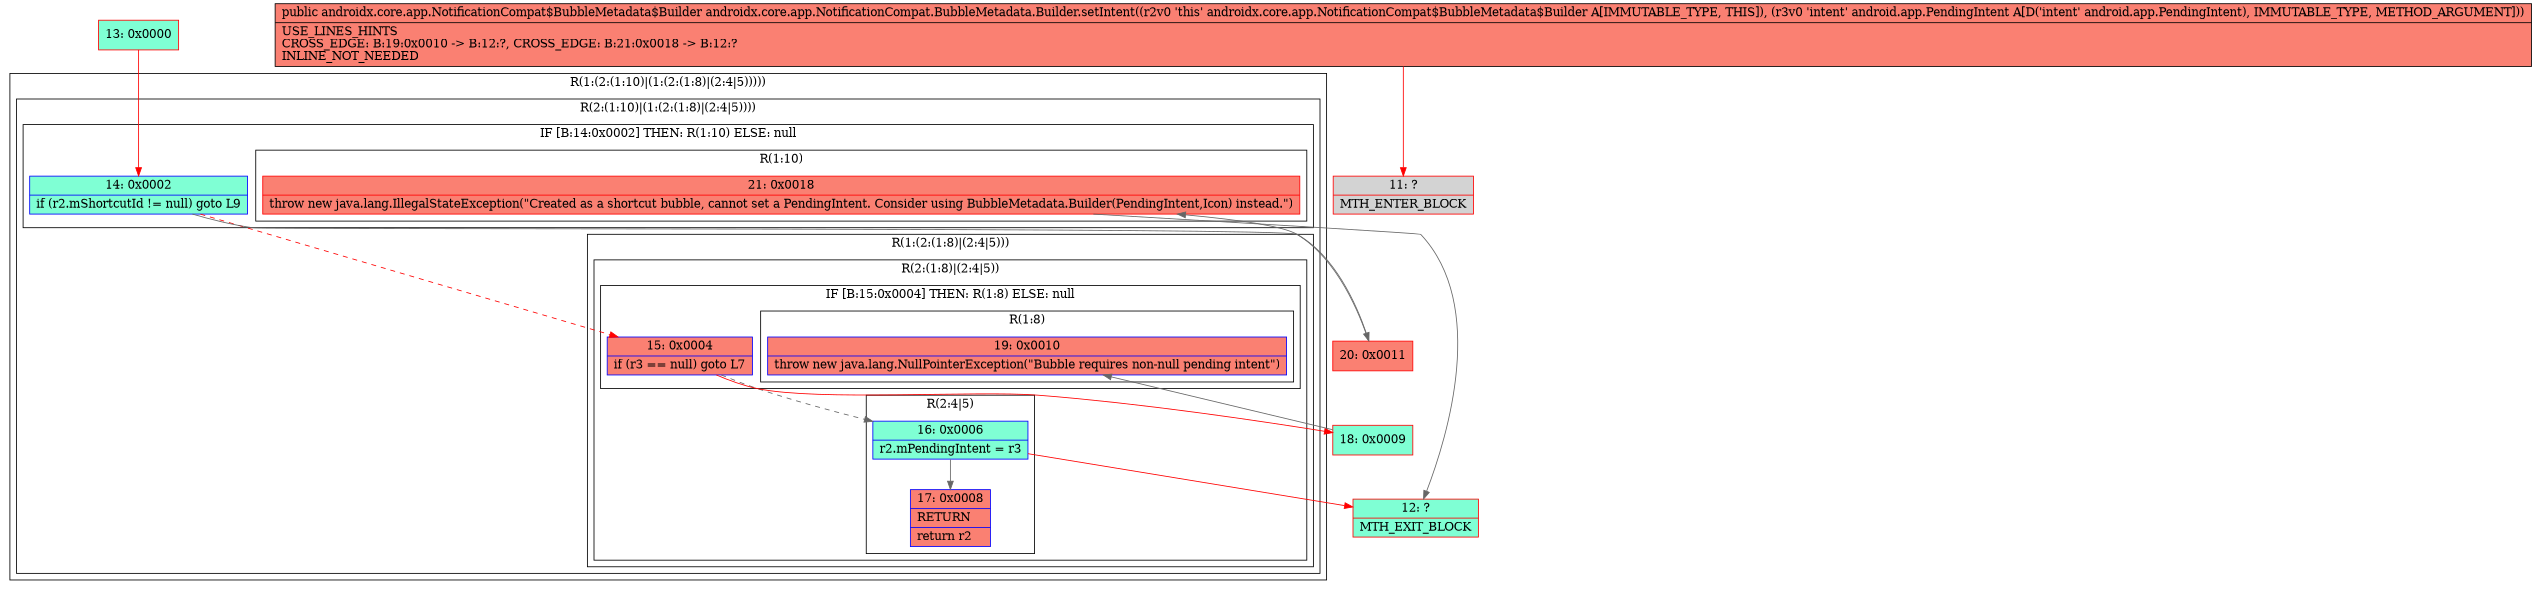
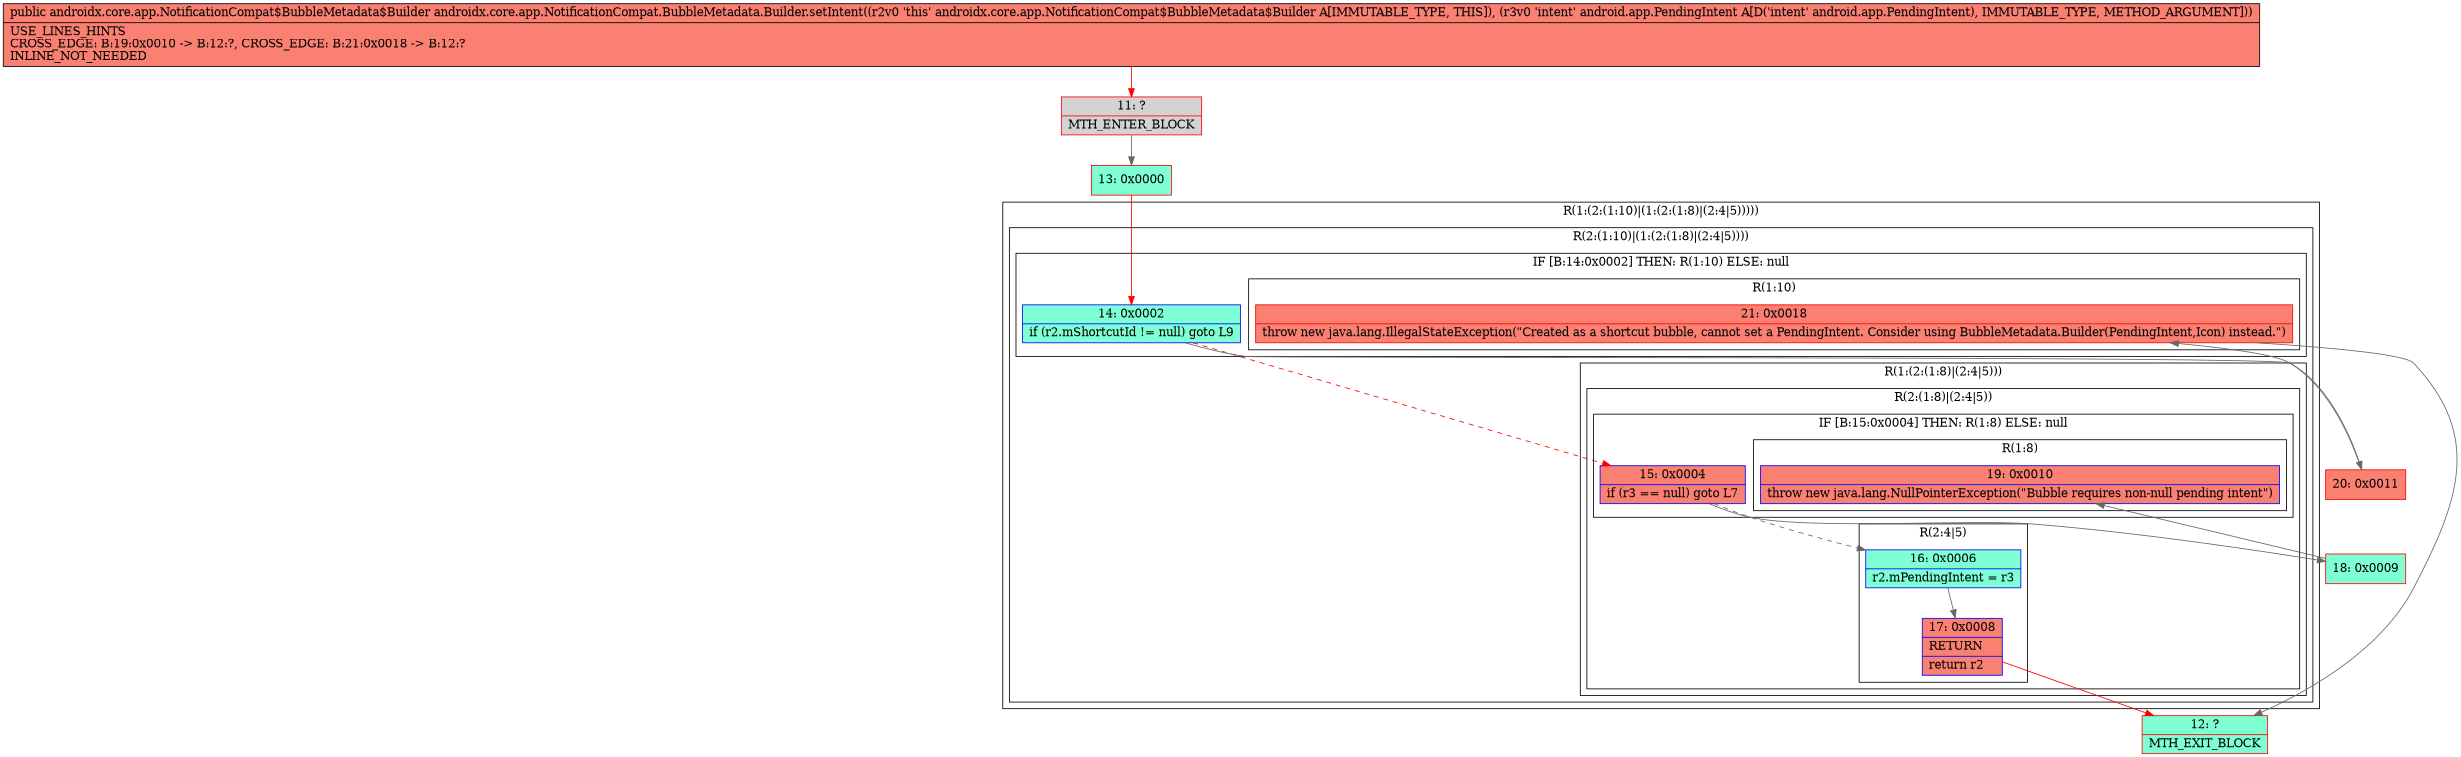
none -> (1131, 146)
(1051, 396) -> (2044, 525)
(1186, 480) -> (2063, 684)
